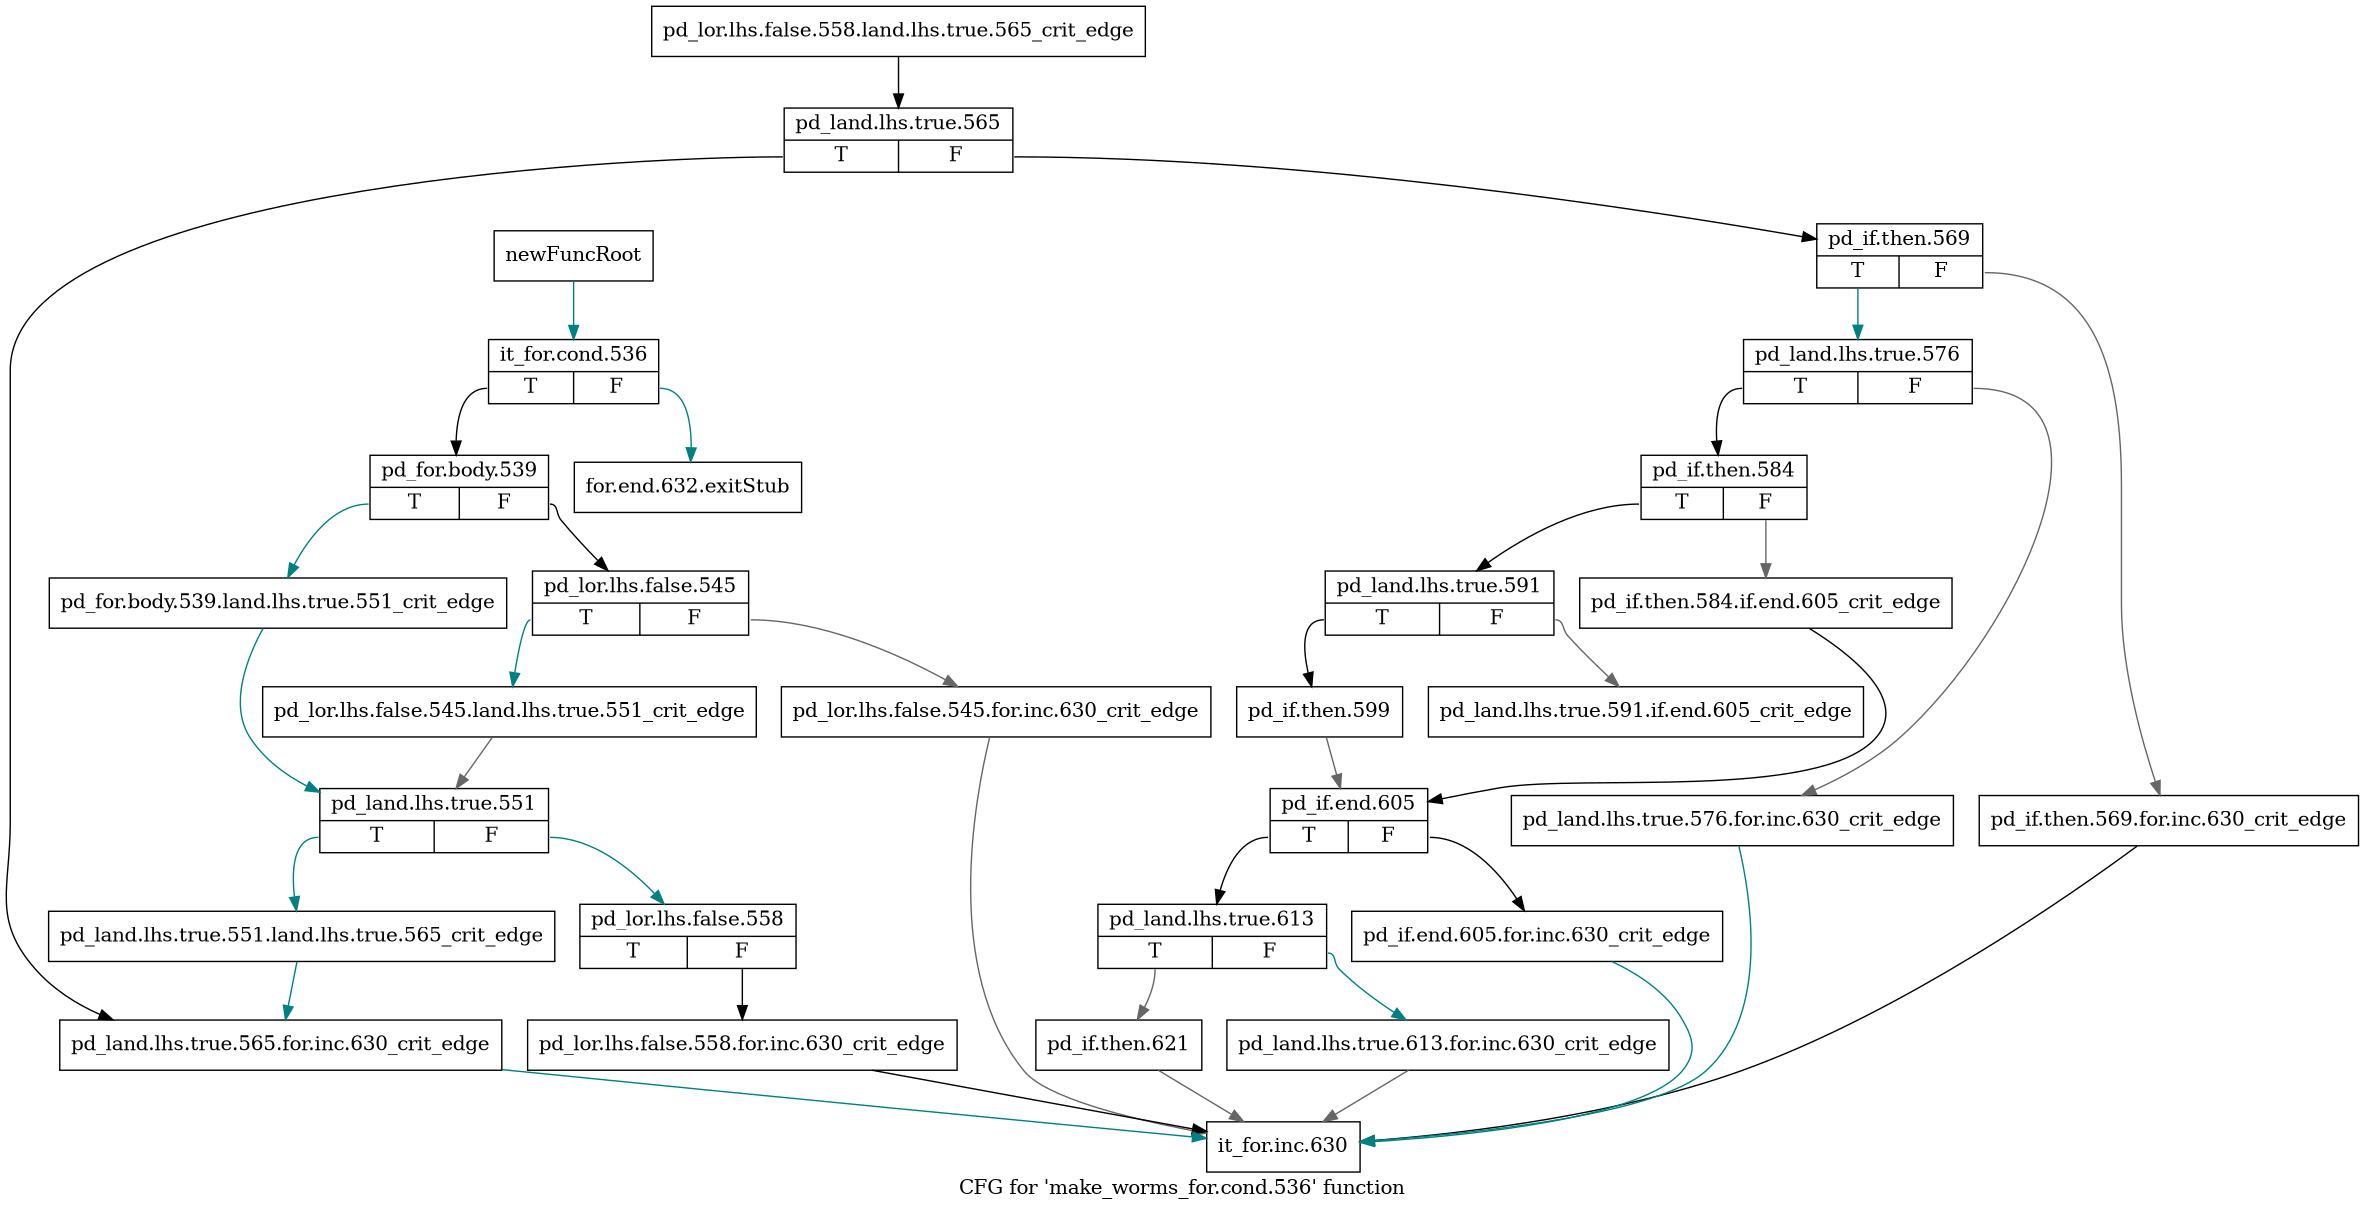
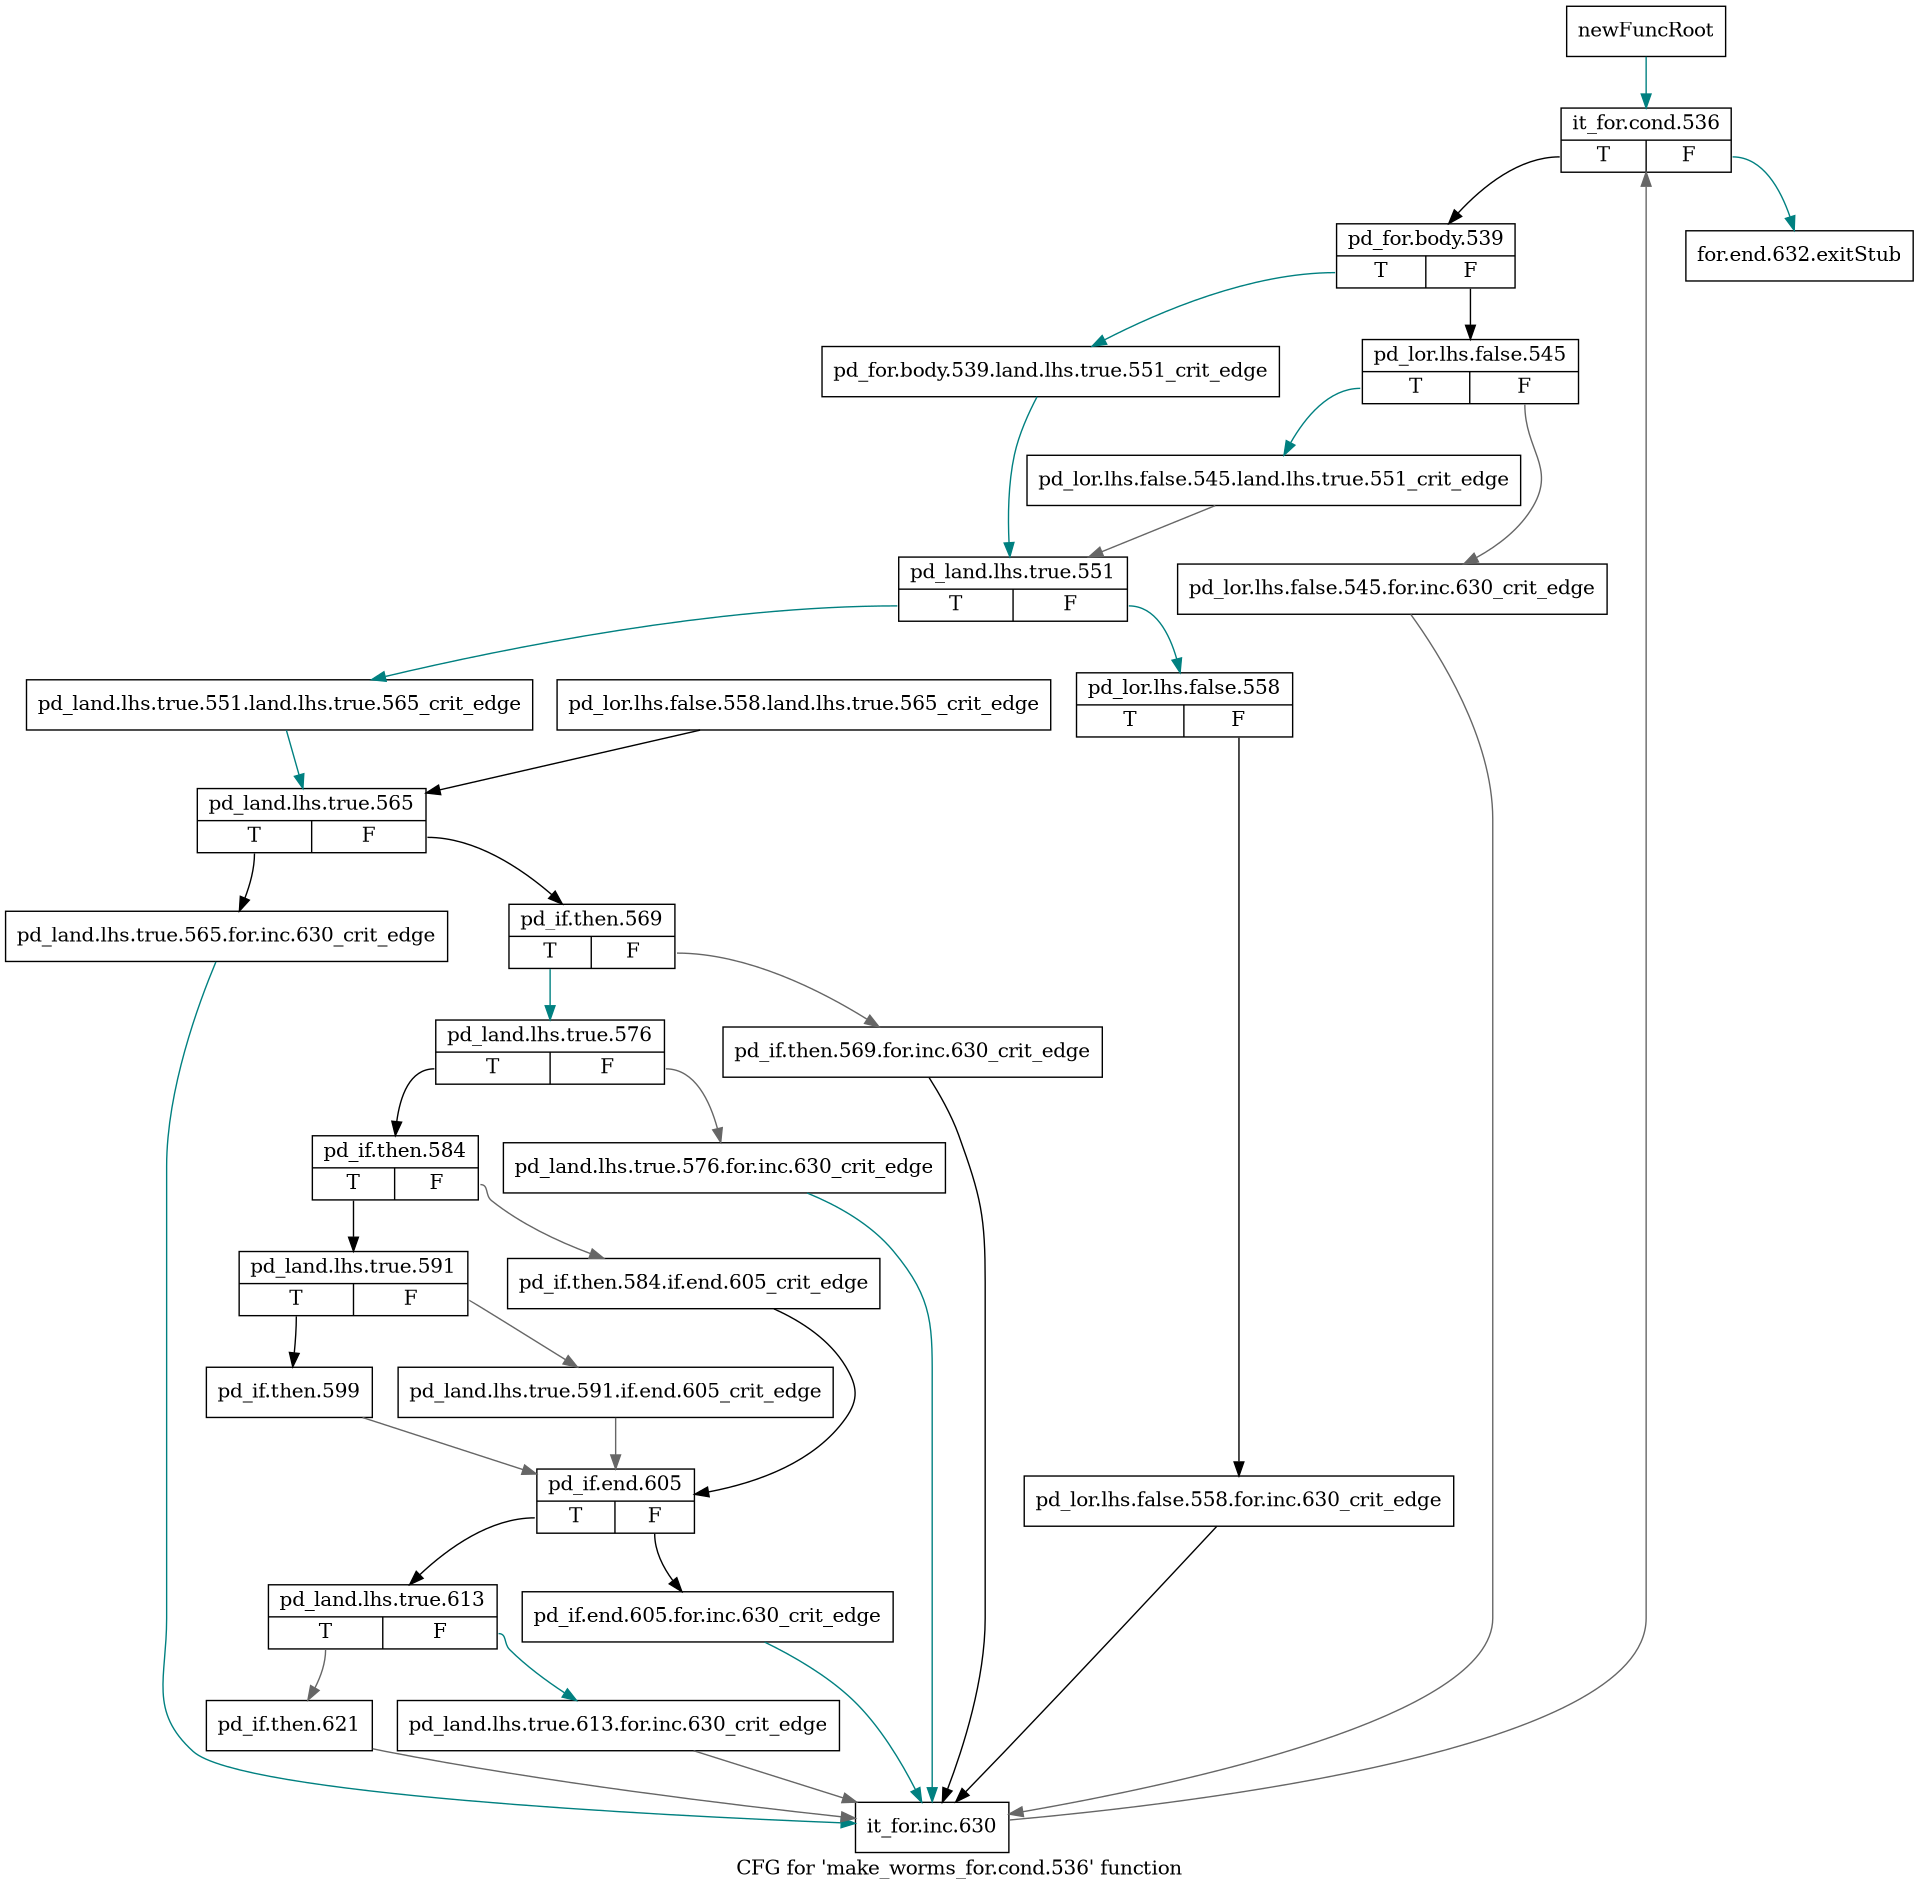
(293, 984) -> (293, 753)
none -> (1646, 1250)
none -> (616, 1436)
